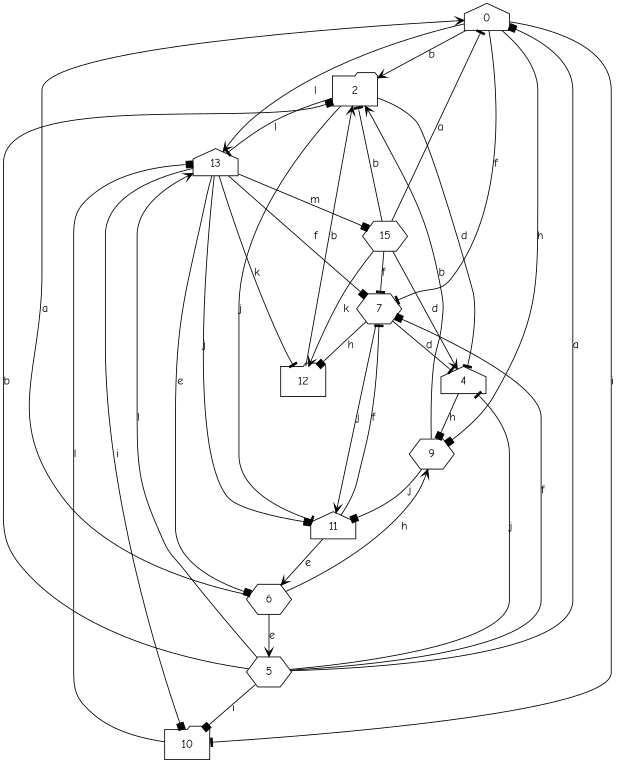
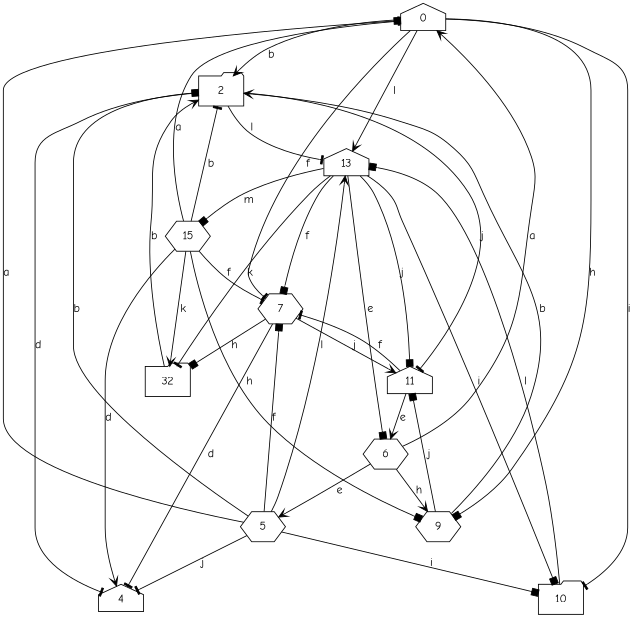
(303, 381) -> (168, 381)
(450, 412) -> (262, 417)
